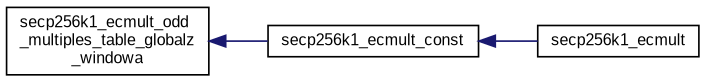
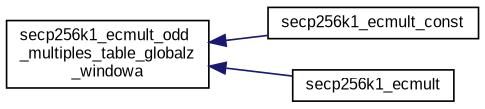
(517, 41) -> (259, 72)
